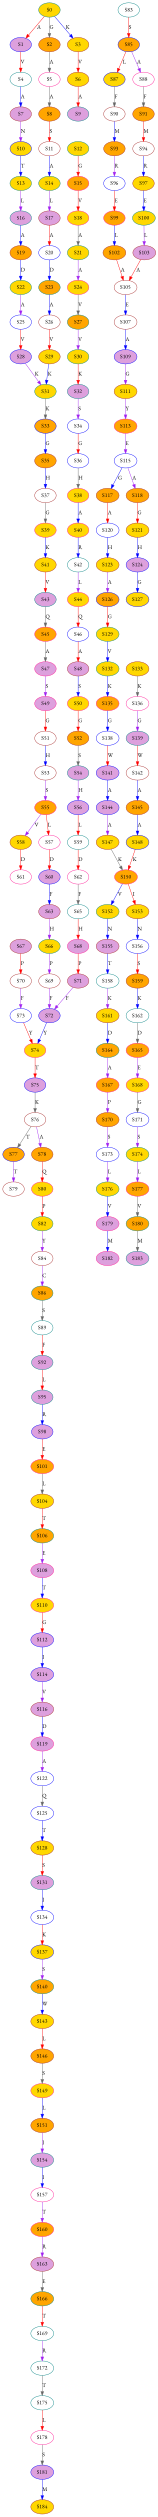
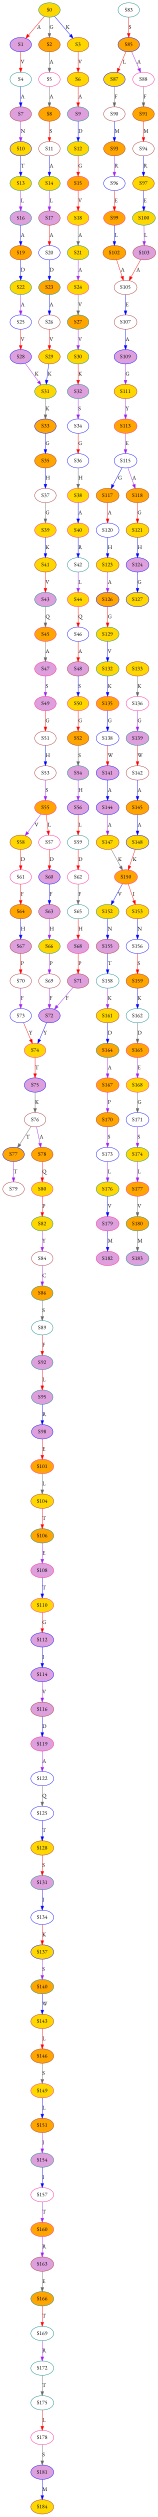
none -> (78, 129)
none -> (21, 912)
